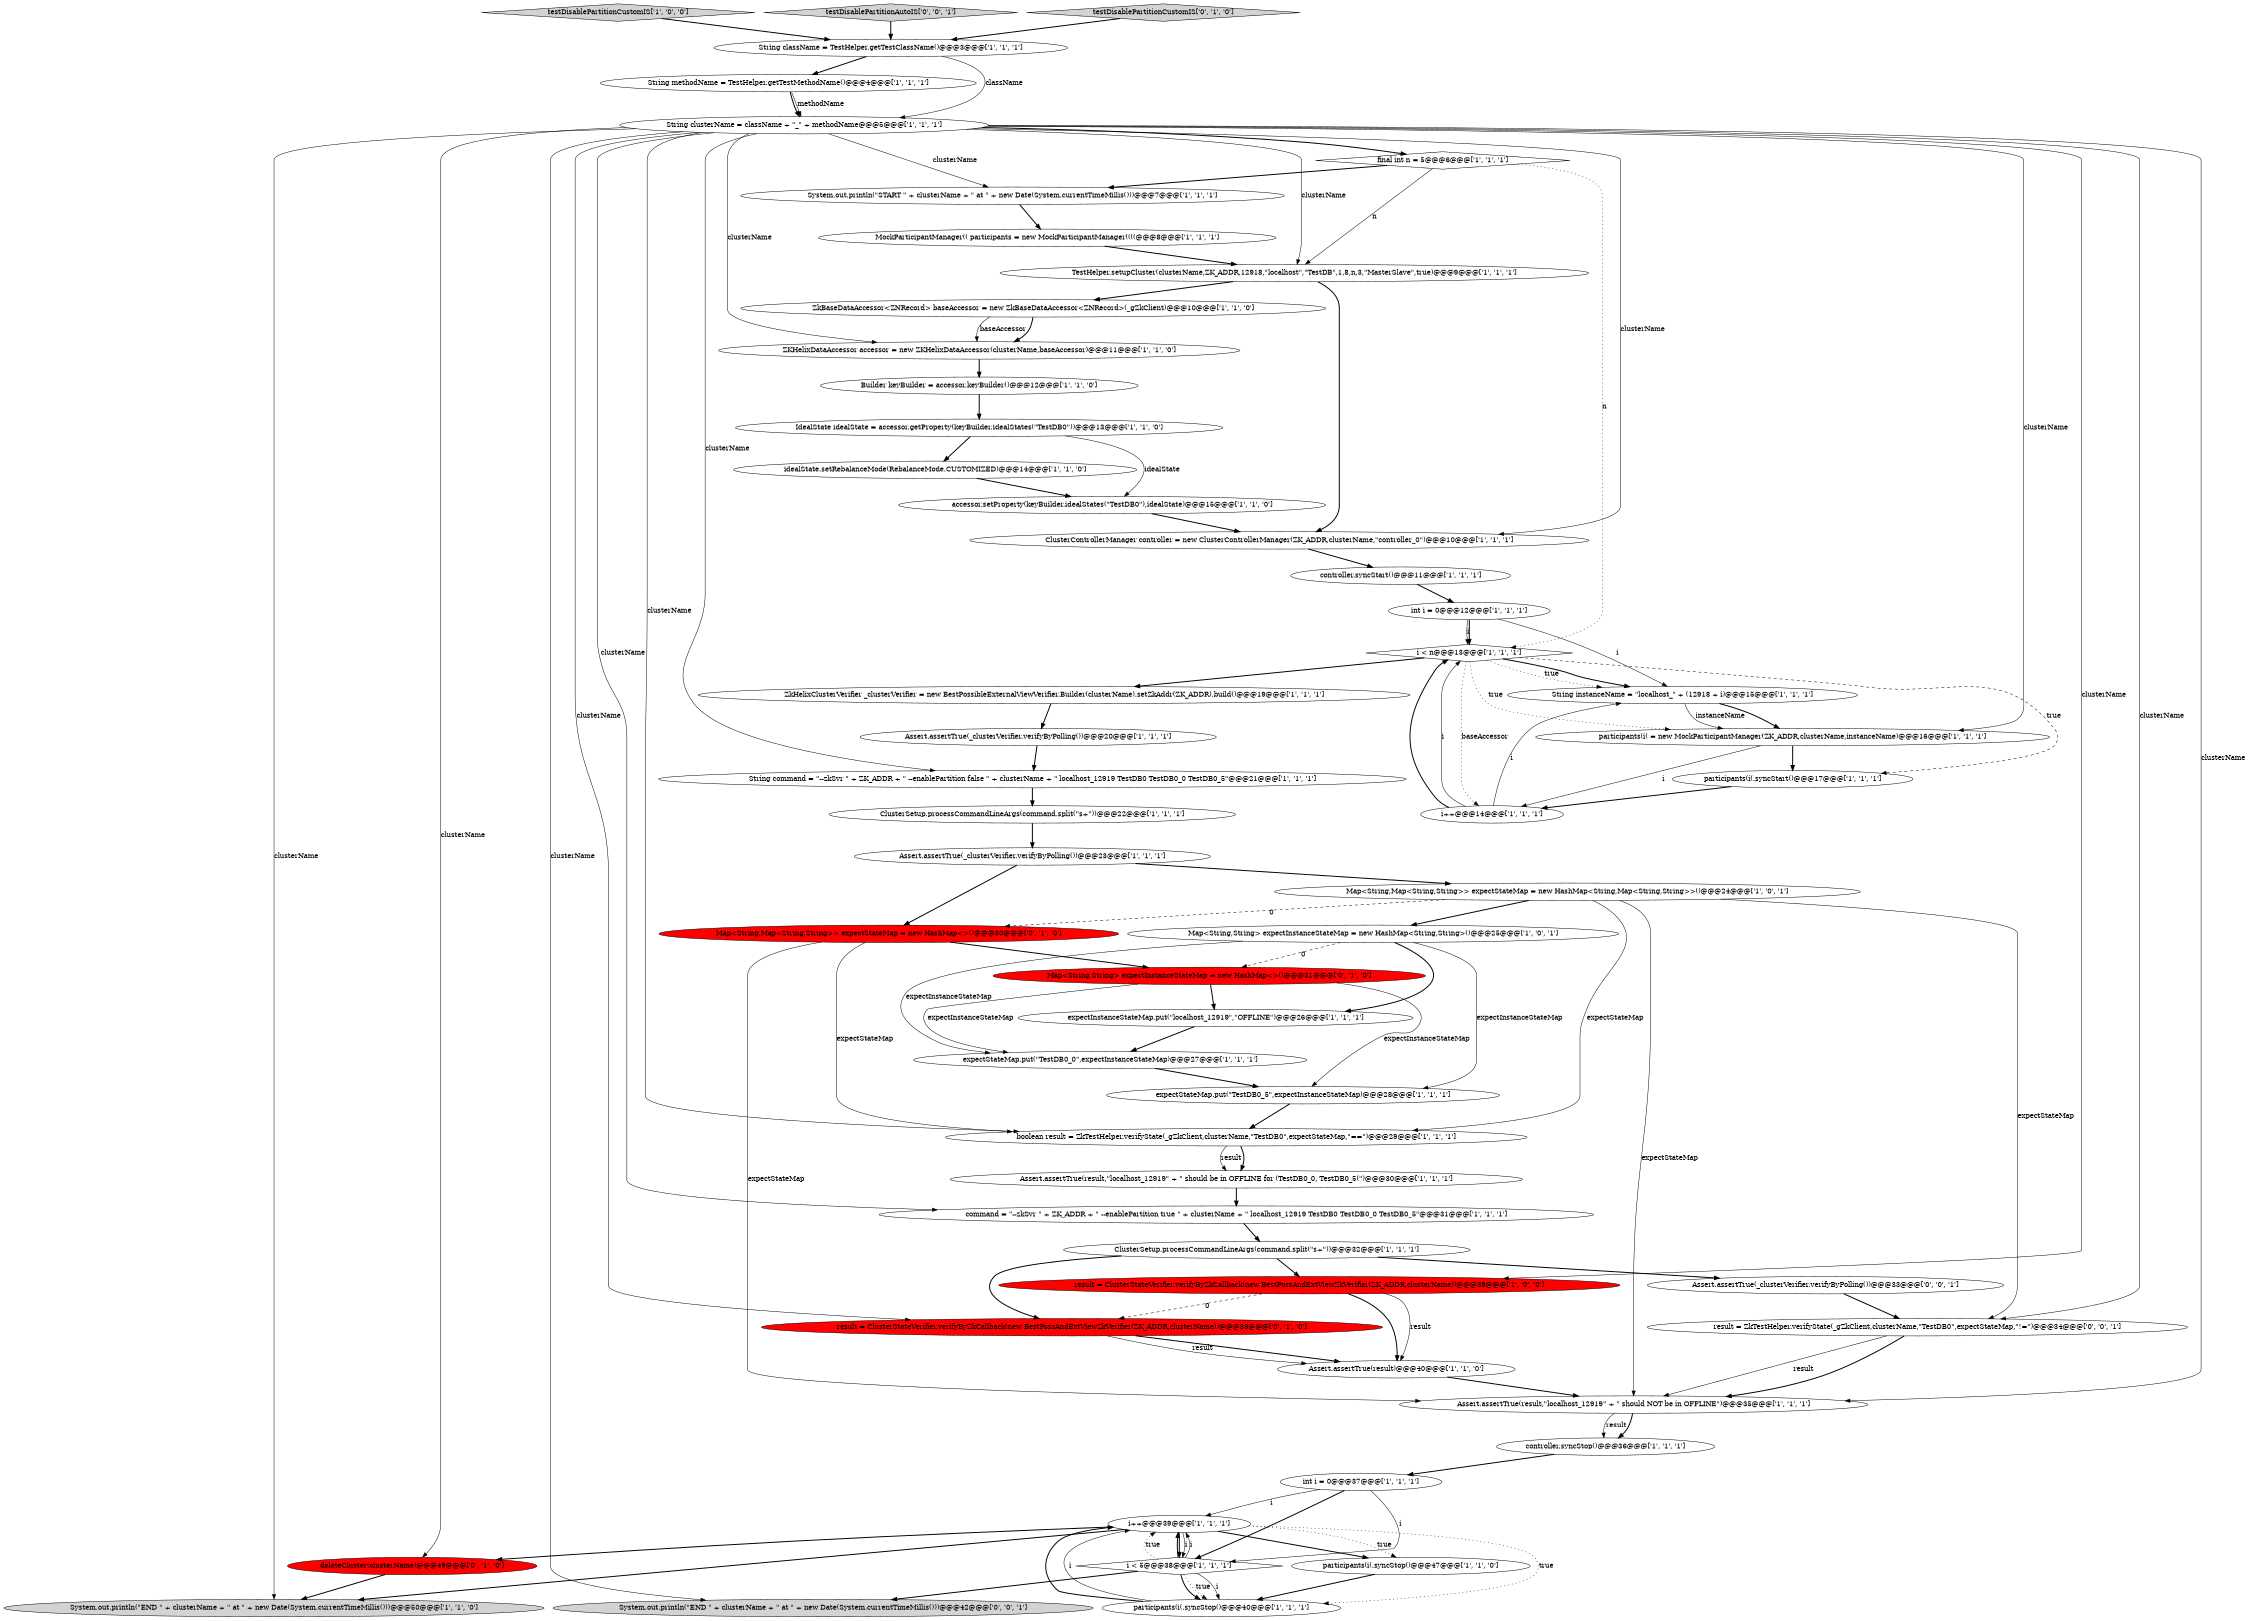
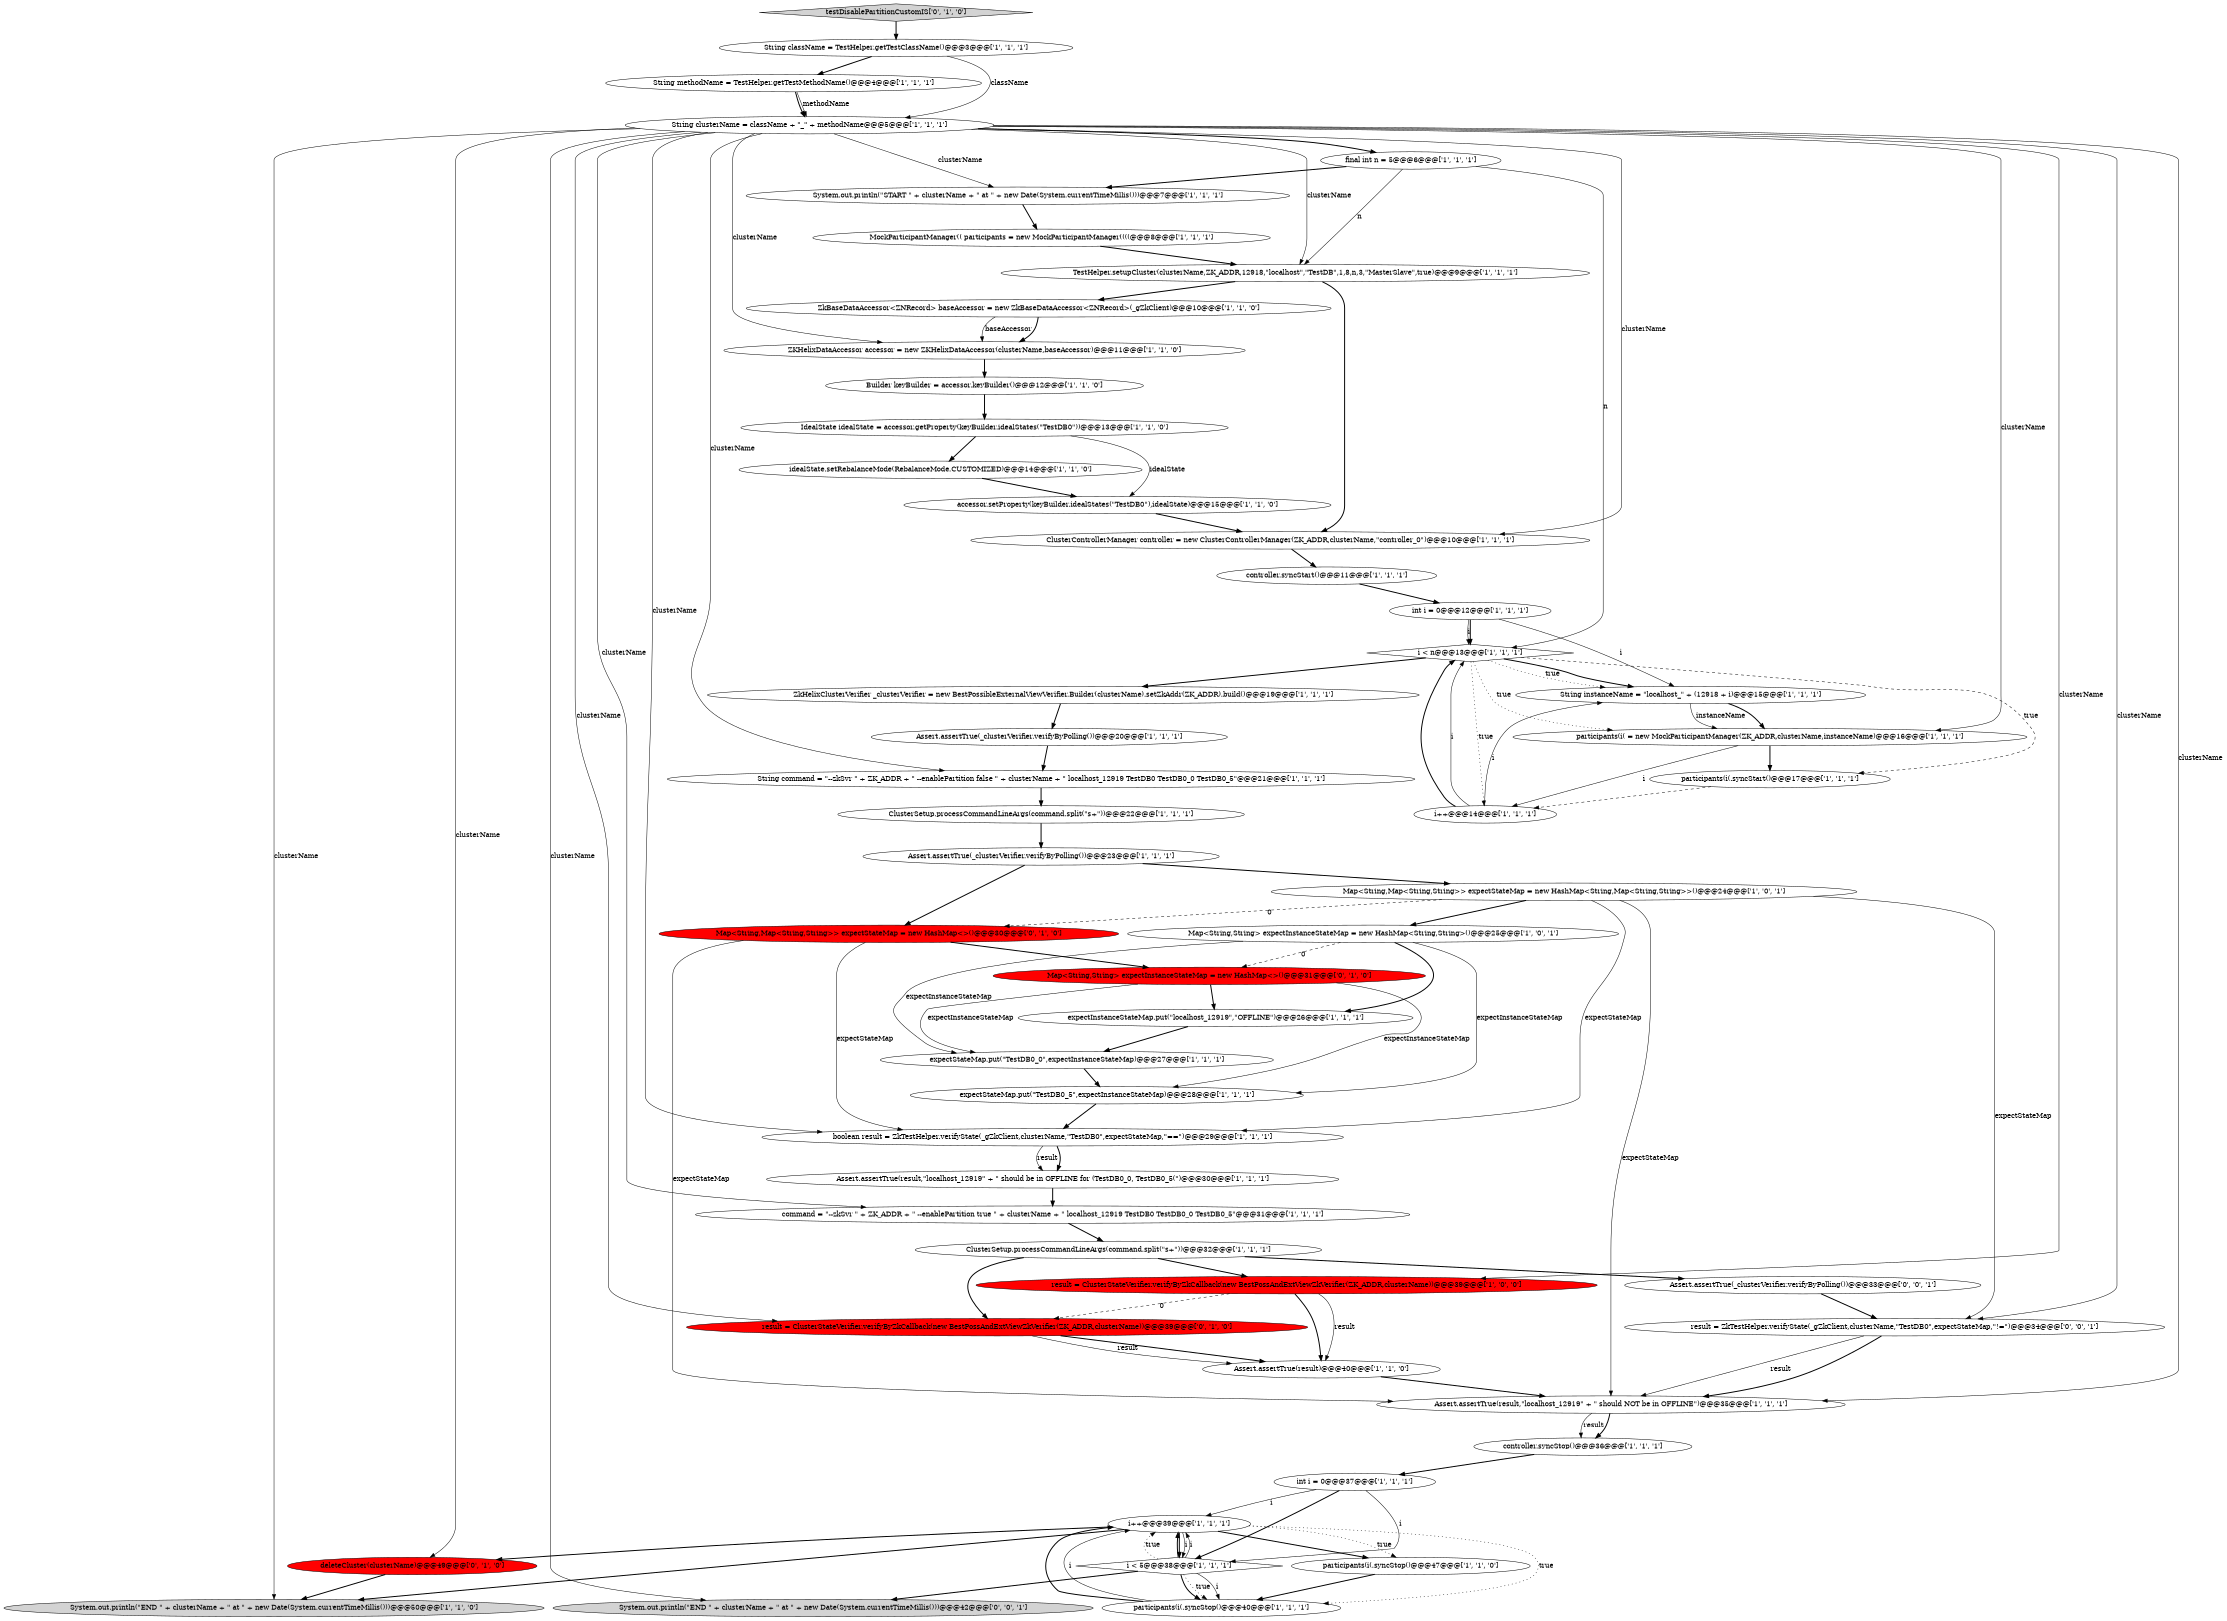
(618, 13) -> none
(891, 13) -> none
(1443, 160) -> (1411, 160)
(1602, 405) -> (1603, 386)
(1485, 737) -> (1486, 737)
(1639, 797) -> (1625, 797)
